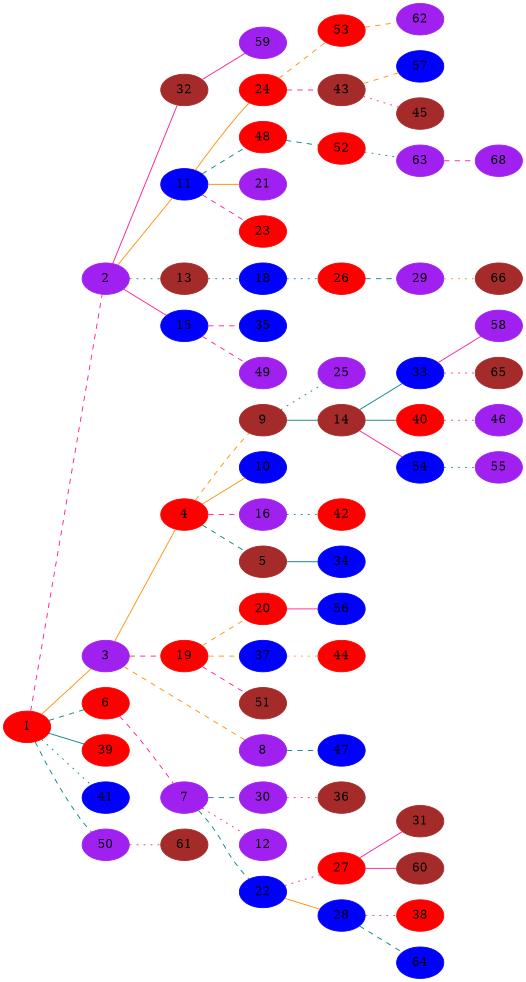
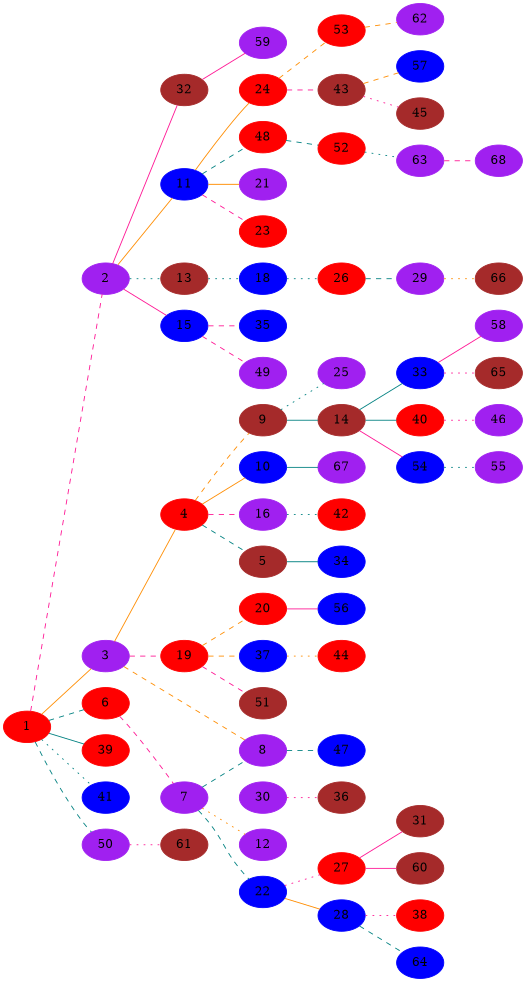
none -> (342, 467)
(224, 798) -> (224, 774)
(224, 821) -> (224, 821)
